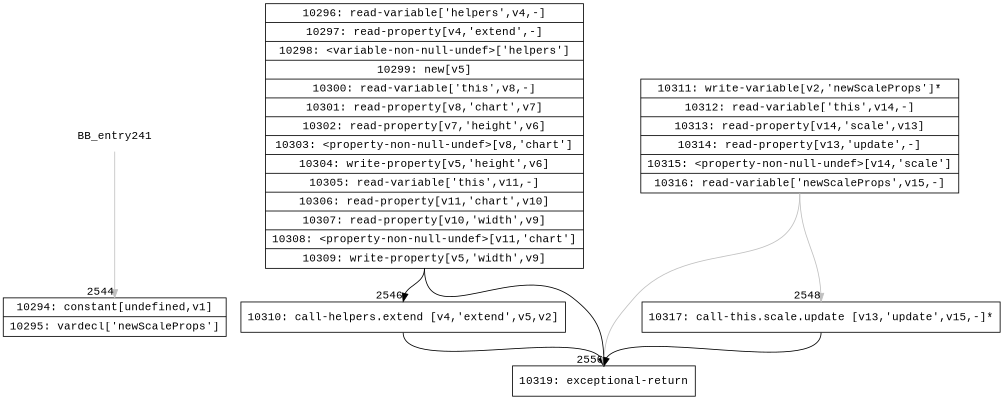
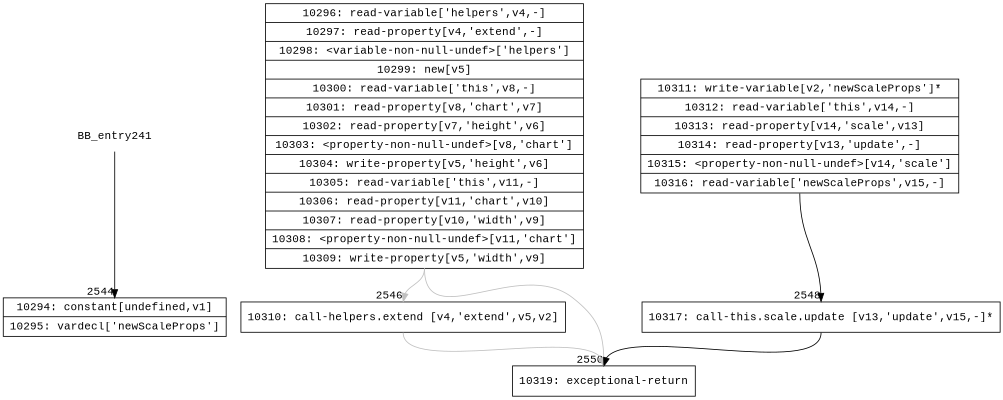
(115, 220) -> (115, 220)
(809, 244) -> (809, 244)
(695, 263) -> none
(417, 282) -> (417, 282)
(526, 285) -> (526, 285)
(499, 350) -> (499, 350)
